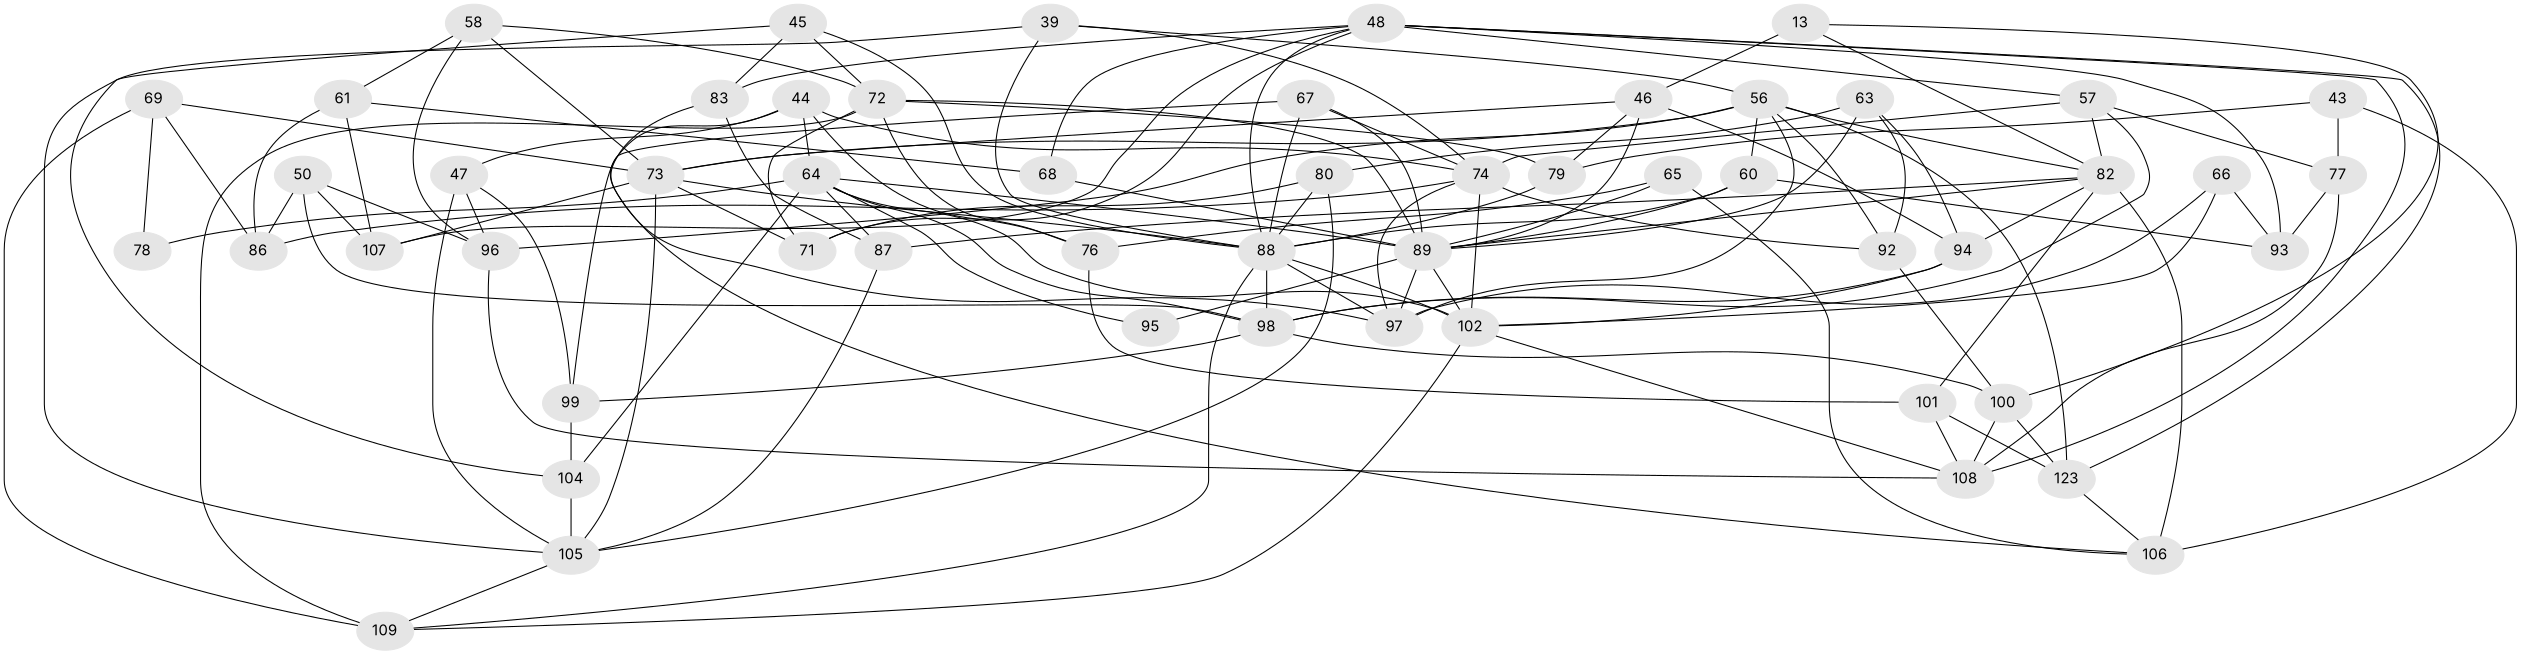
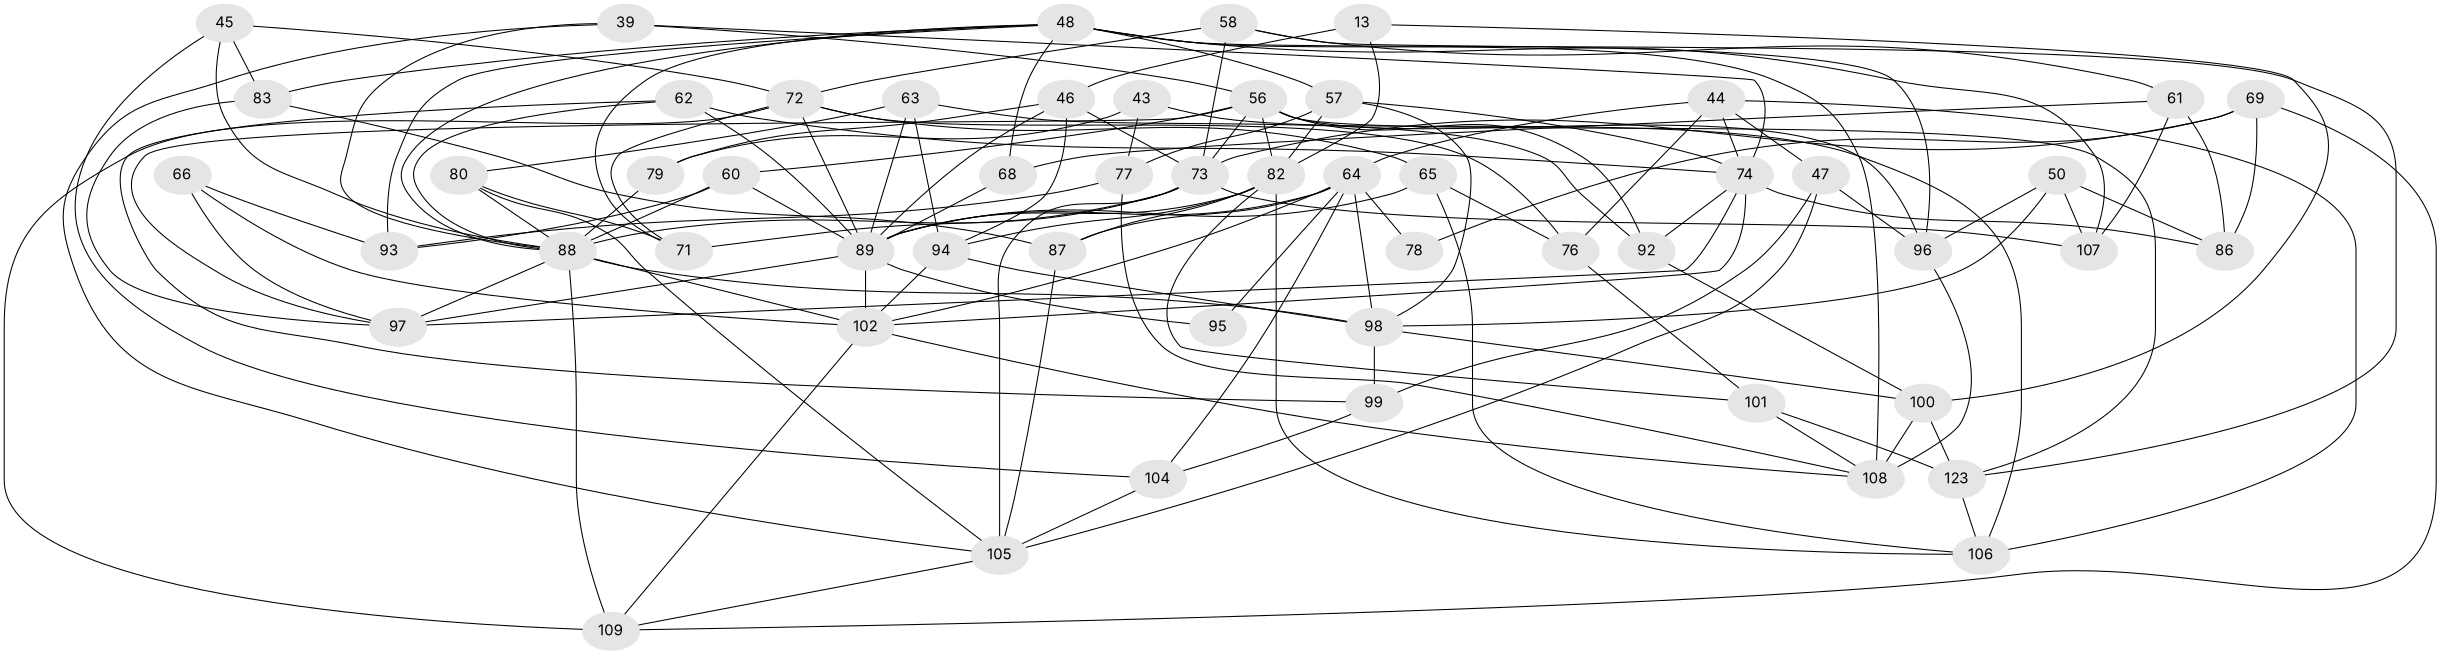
(1306, 99) -> (684, 99)
(1317, 128) -> (1115, 129)
